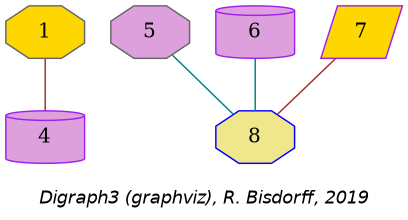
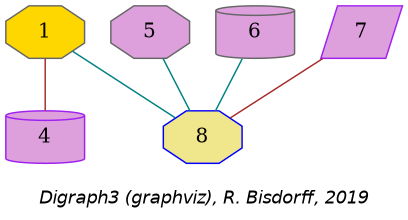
(255, 32) -> (255, 32)
(362, 32) -> (362, 32)
none -> (124, 85)
